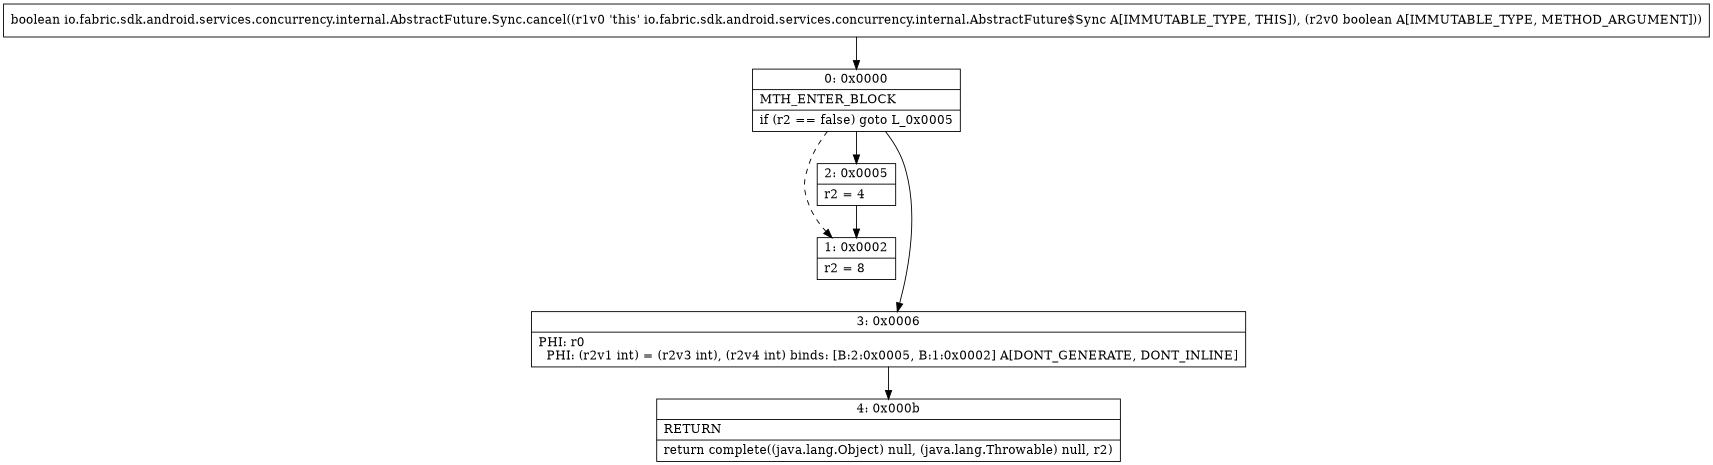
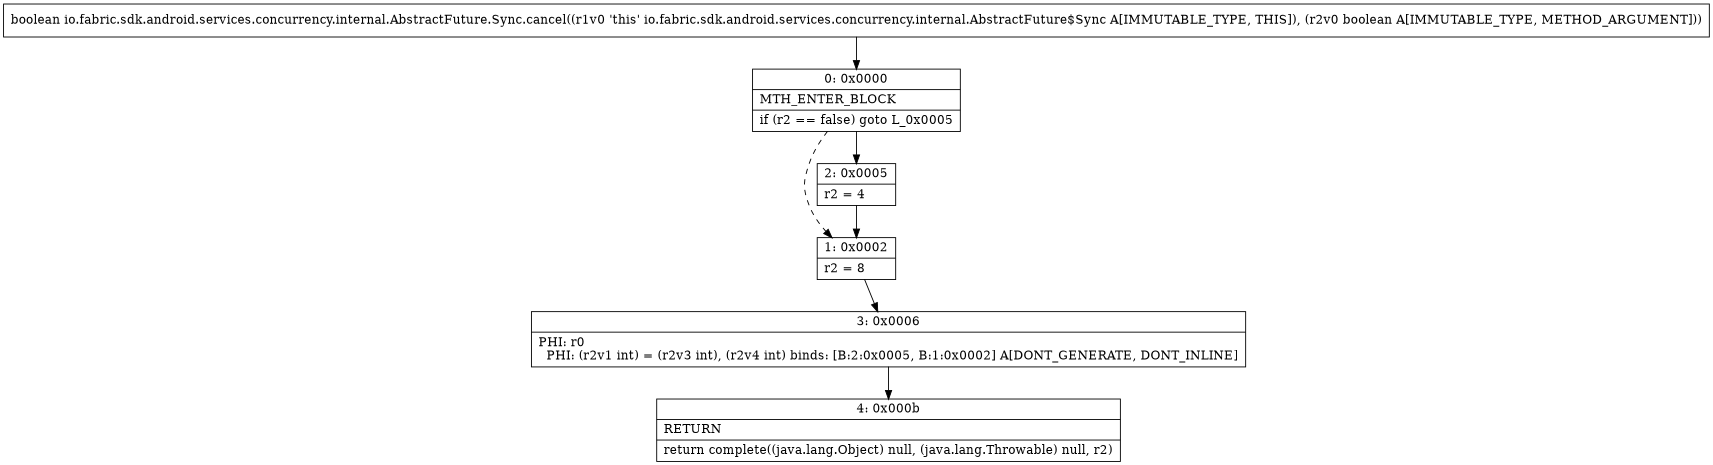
(912, 215) -> (869, 291)
